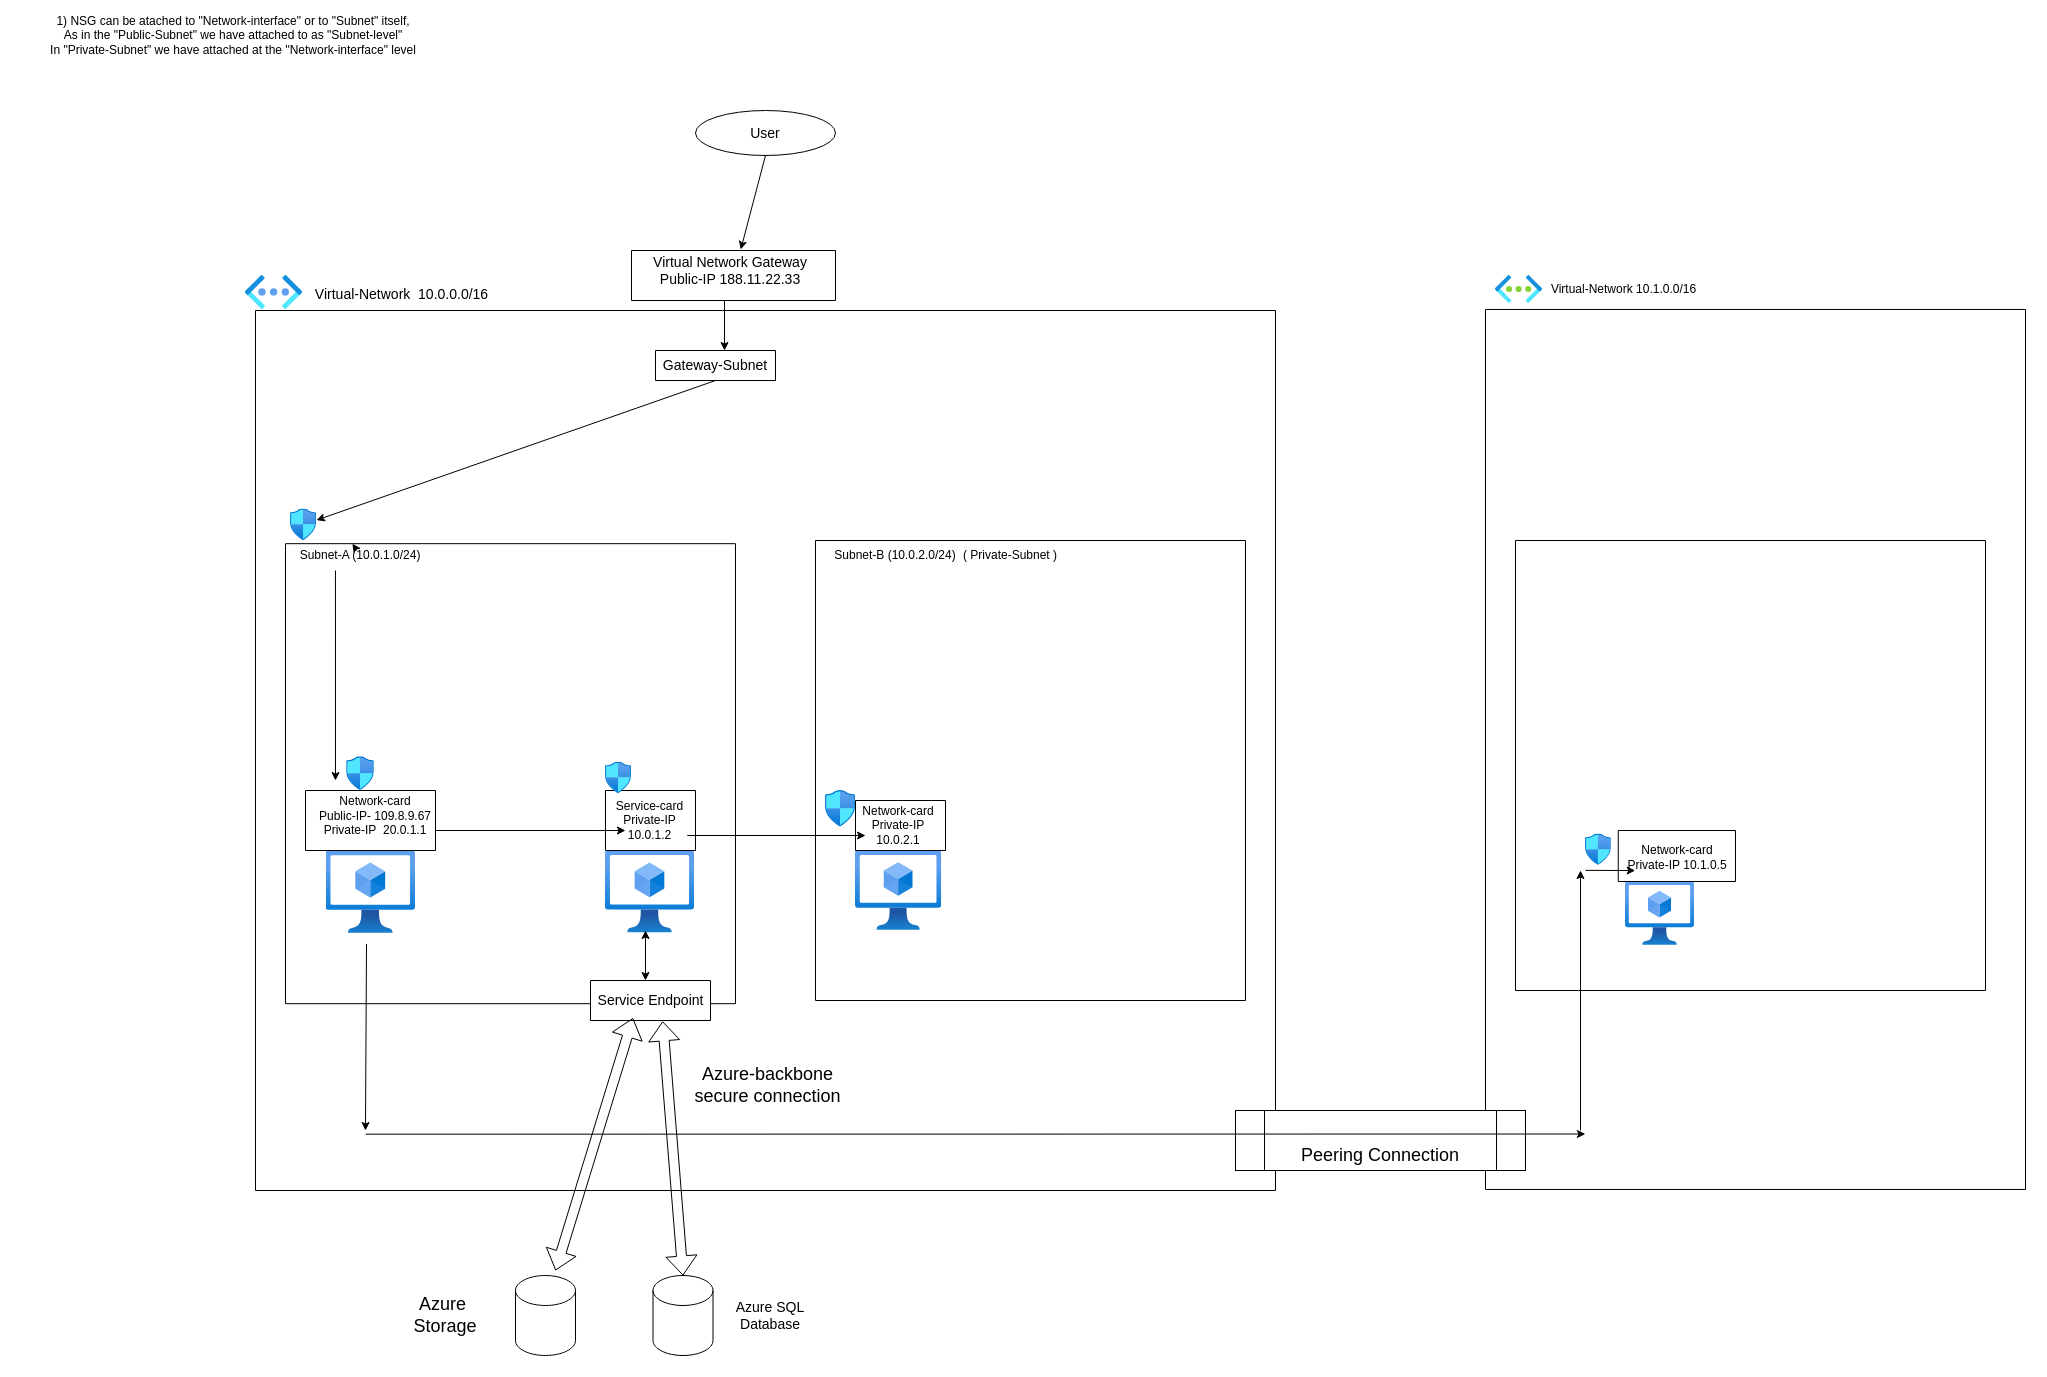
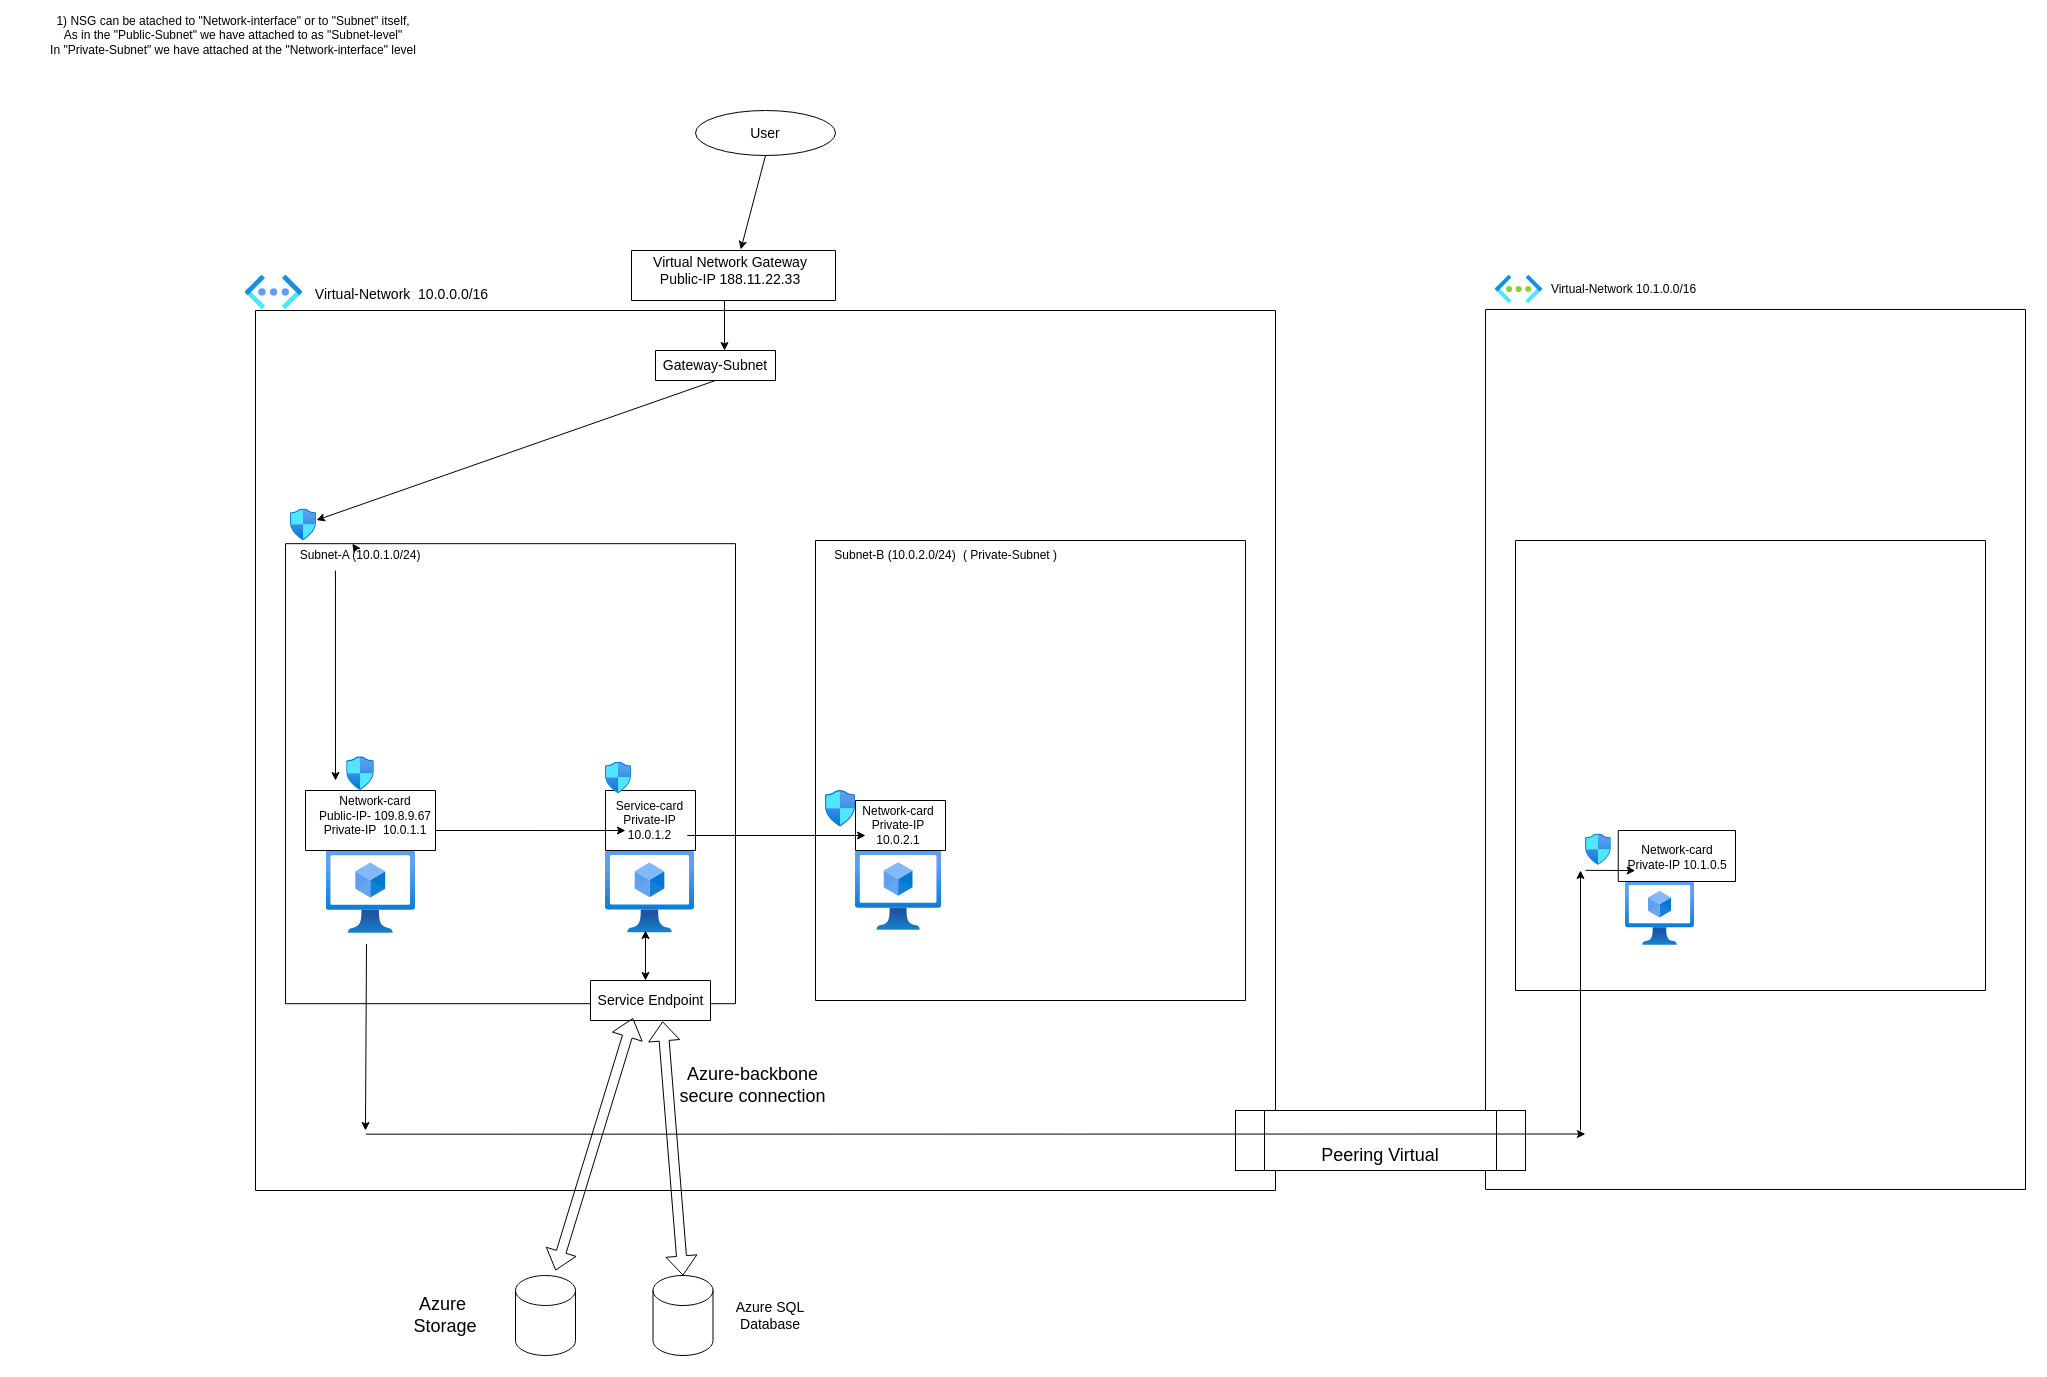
(376, 809) -> (376, 809)
(768, 1086) -> (753, 1086)
(1381, 1156) -> (1381, 1156)
